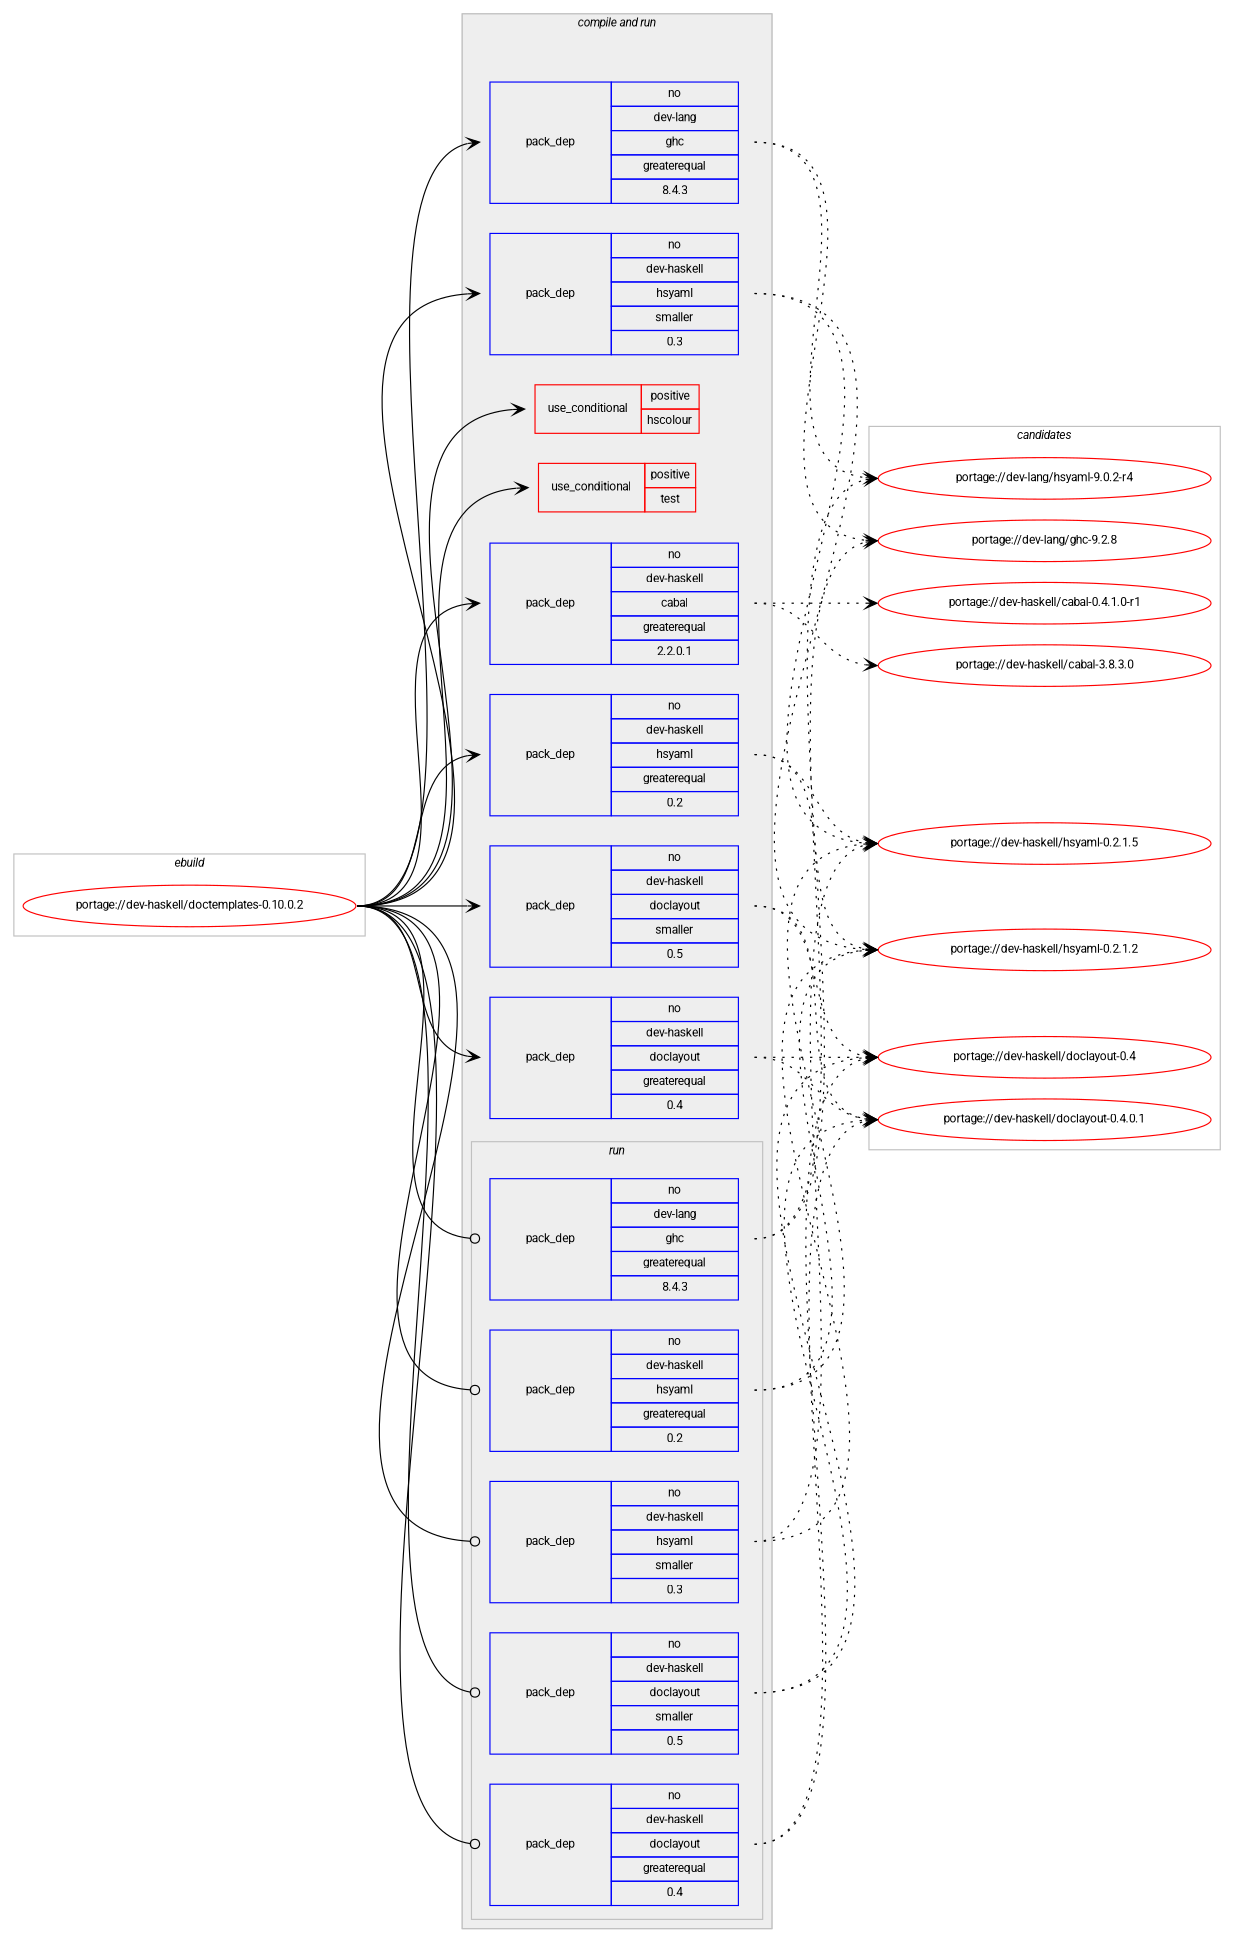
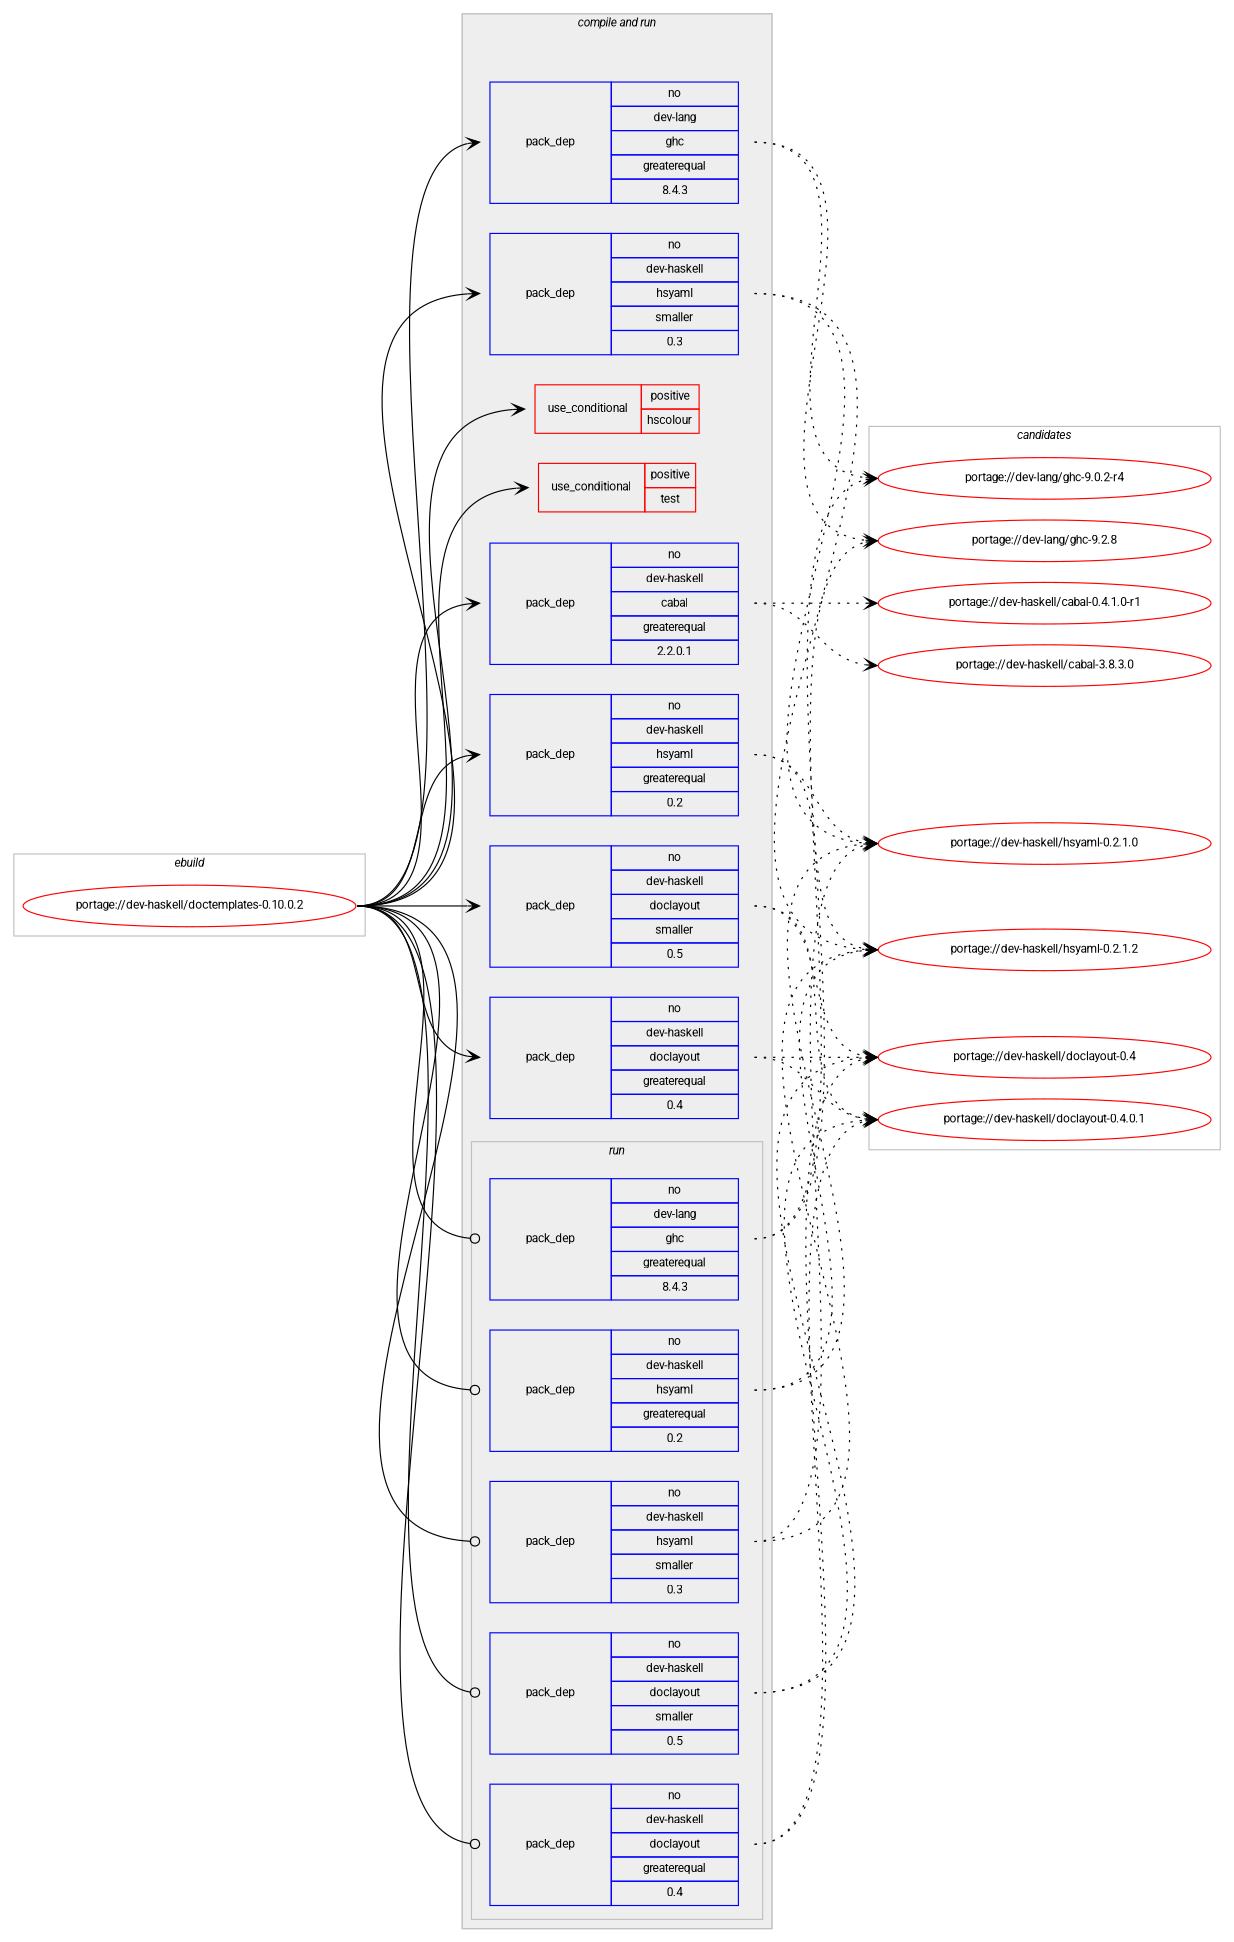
(1045, 478) -> (1045, 478)
(1045, 844) -> (1045, 844)
